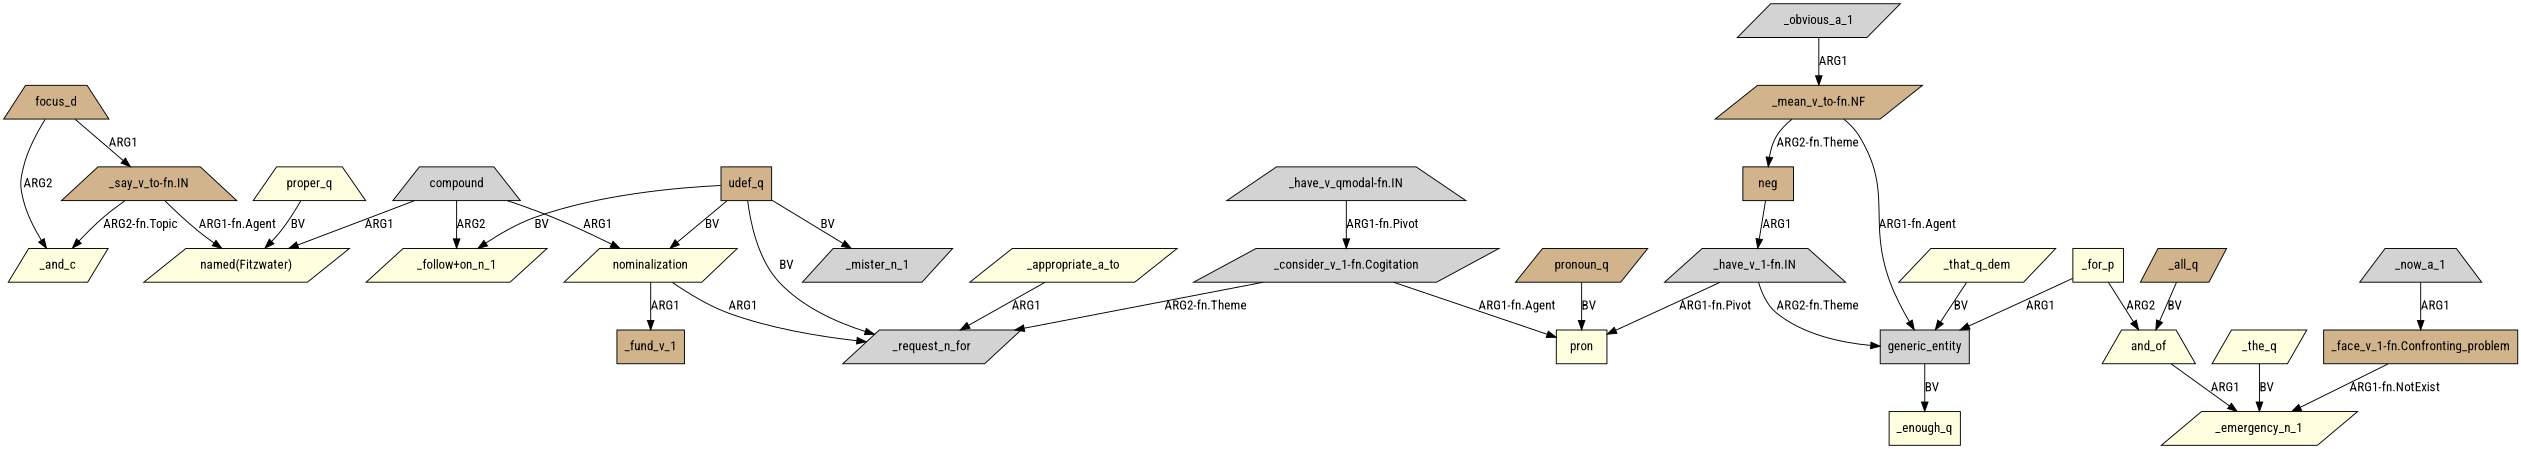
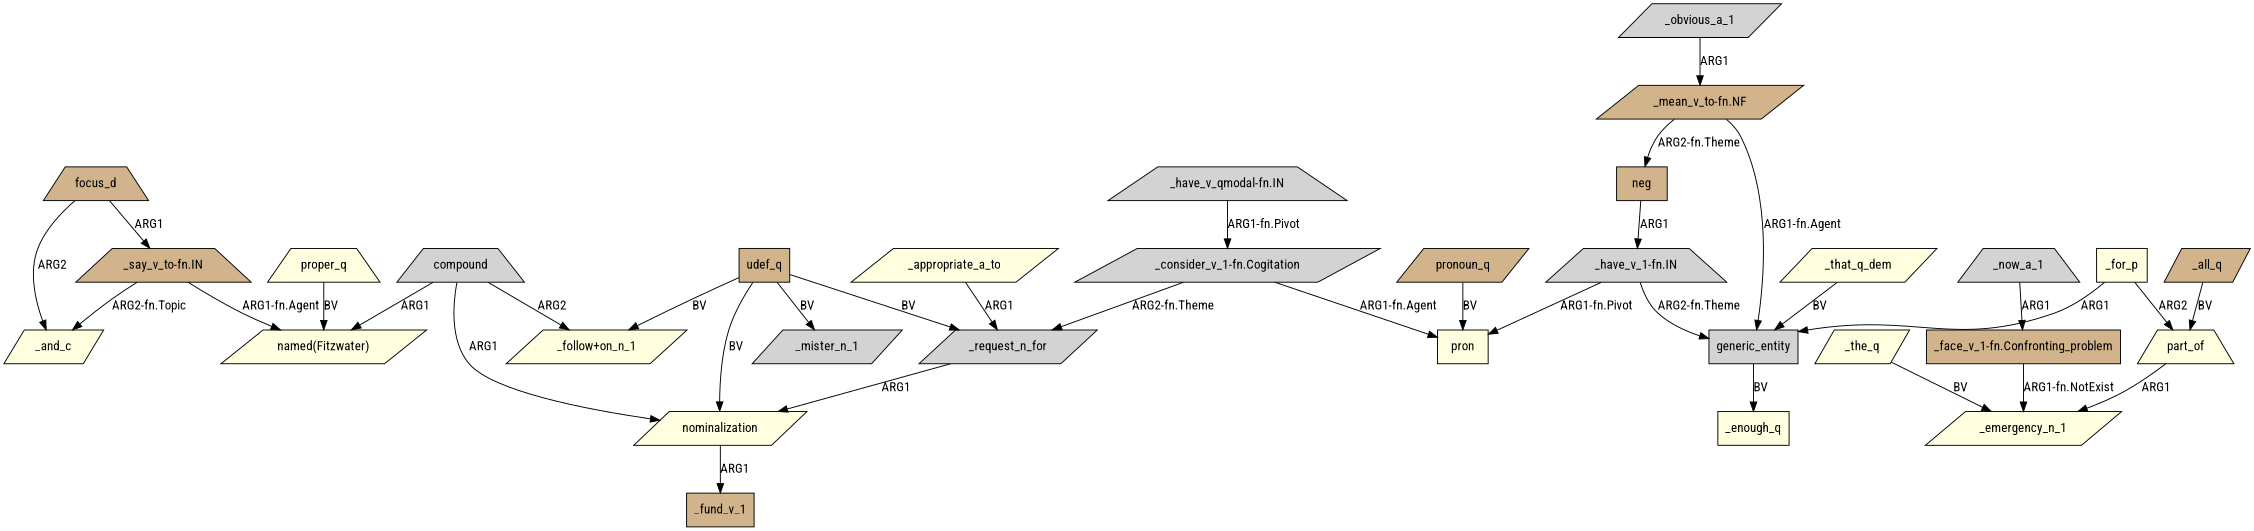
(761, 323) -> (869, 386)
(2149, 347) -> (2186, 347)
